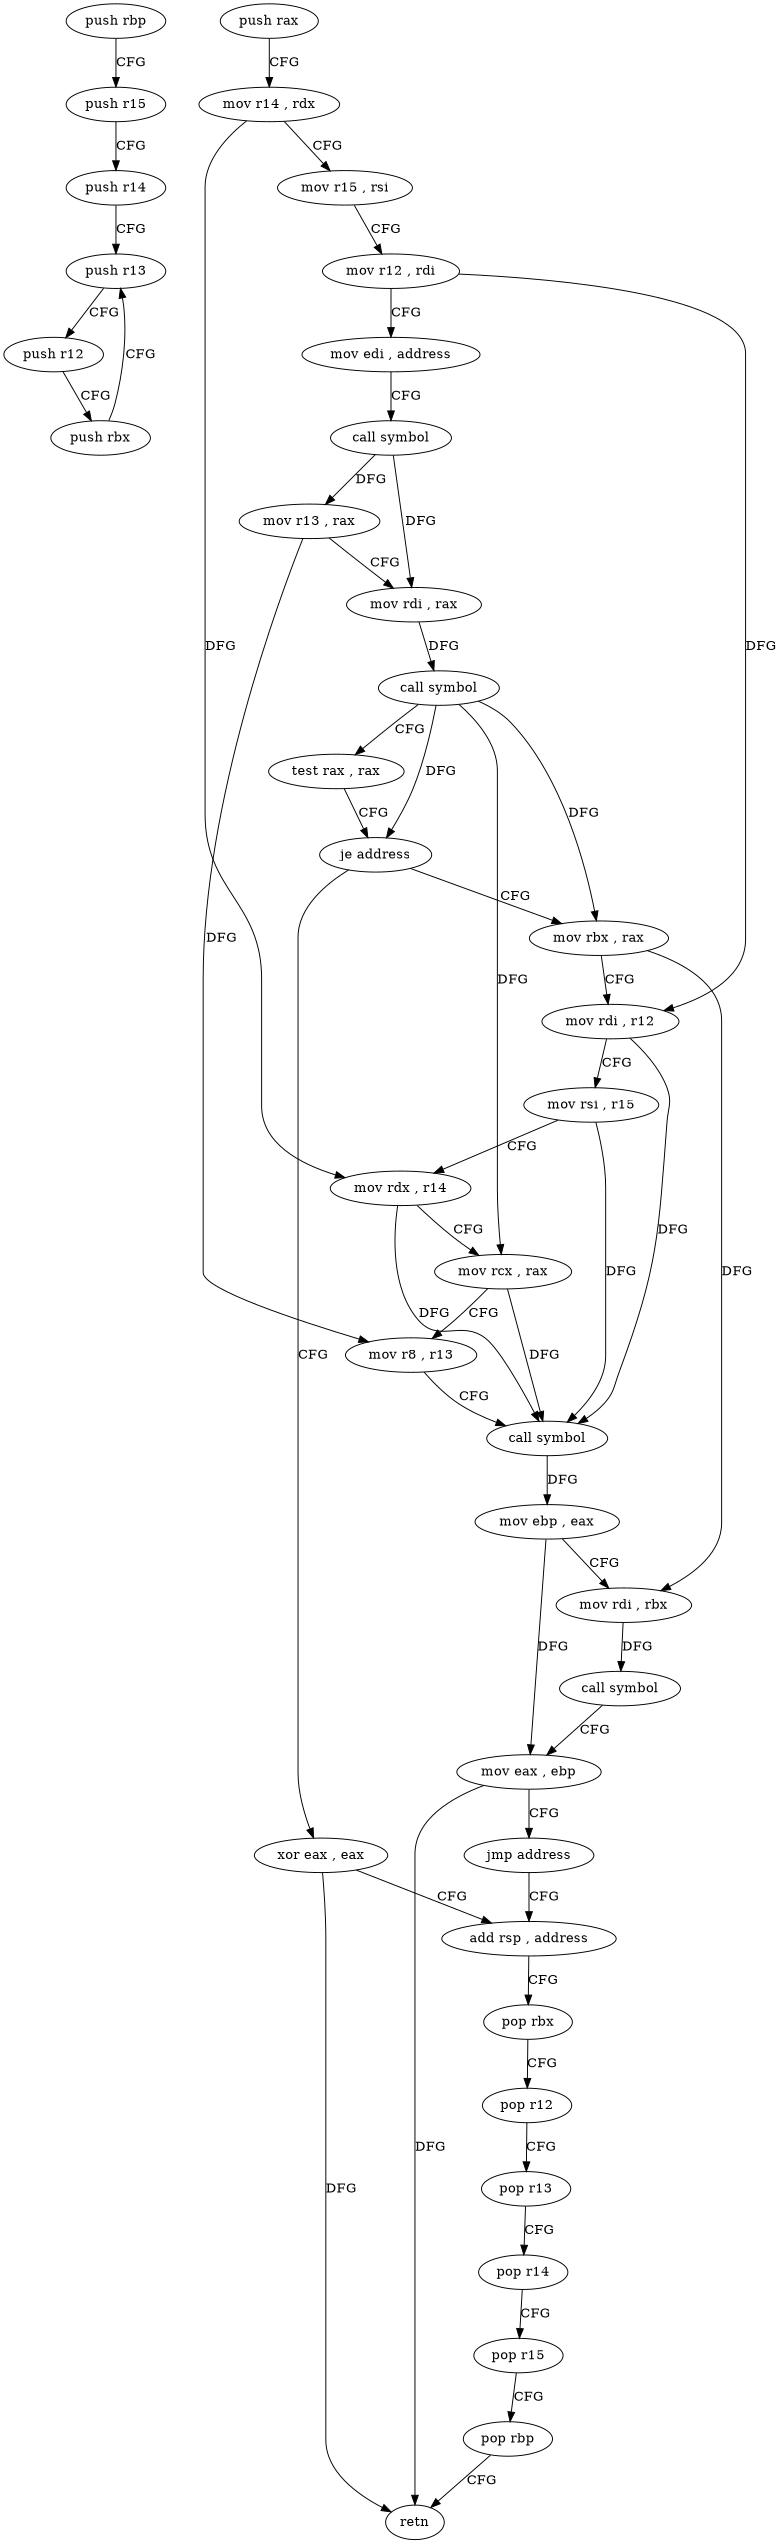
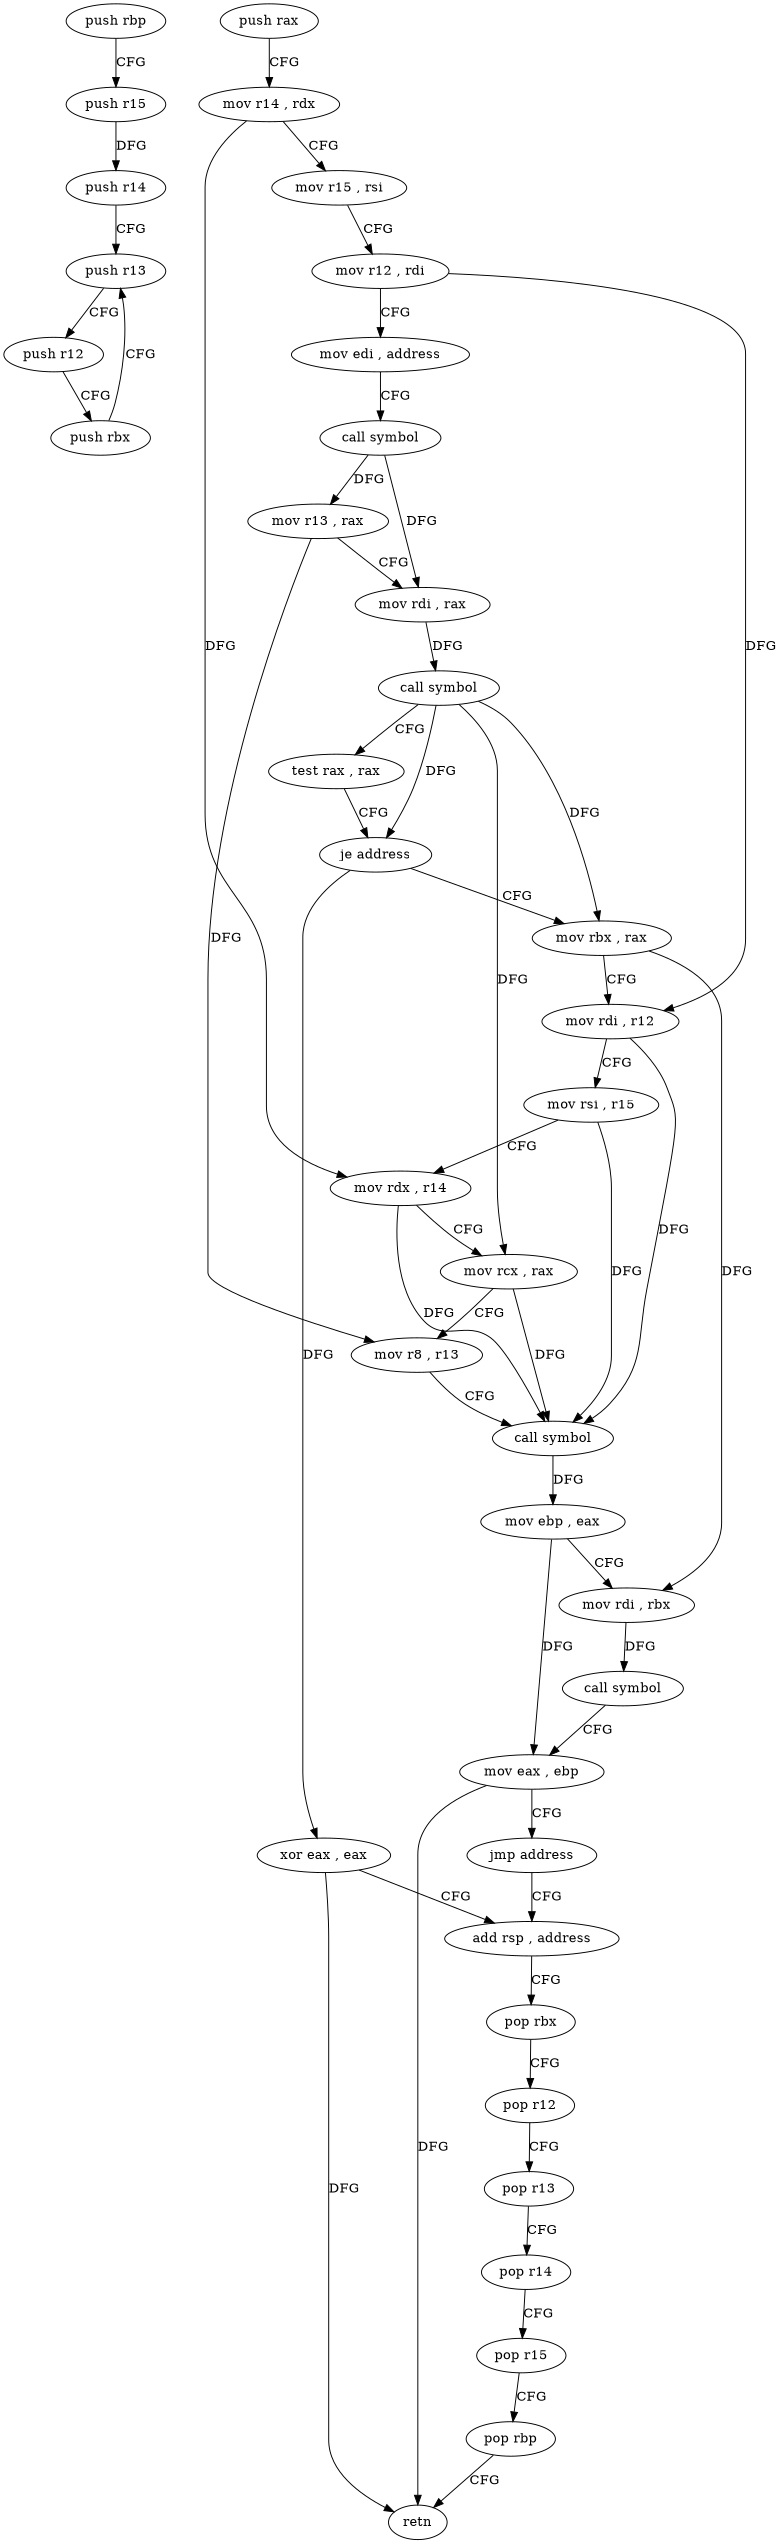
(131, 146) -> (132, 146)
(313, 1355) -> (319, 1355)
